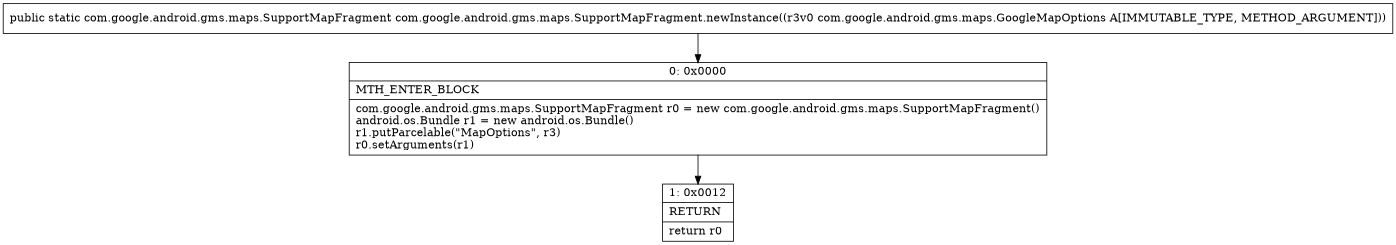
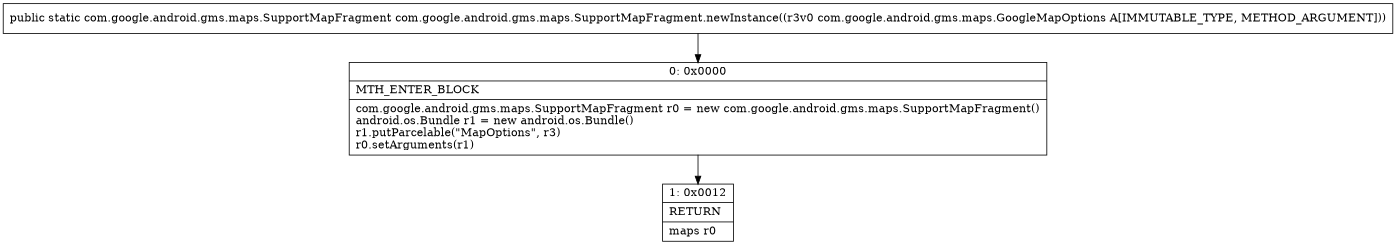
(696, 231) -> (693, 231)
